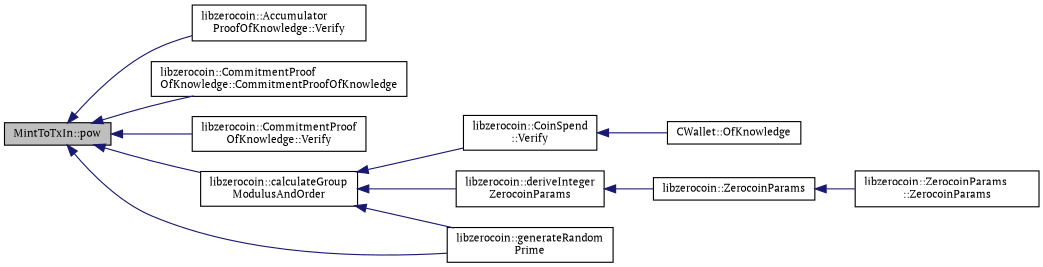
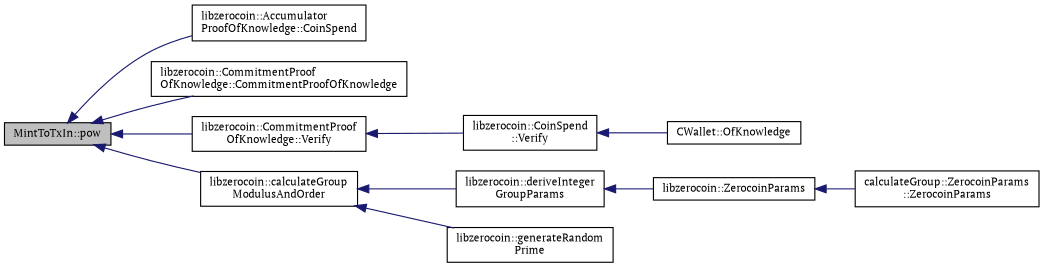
(279, 23) -> (279, 23)
(416, 159) -> (420, 133)
(530, 189) -> (530, 189)
(947, 189) -> (947, 189)
(248, 243) -> none
